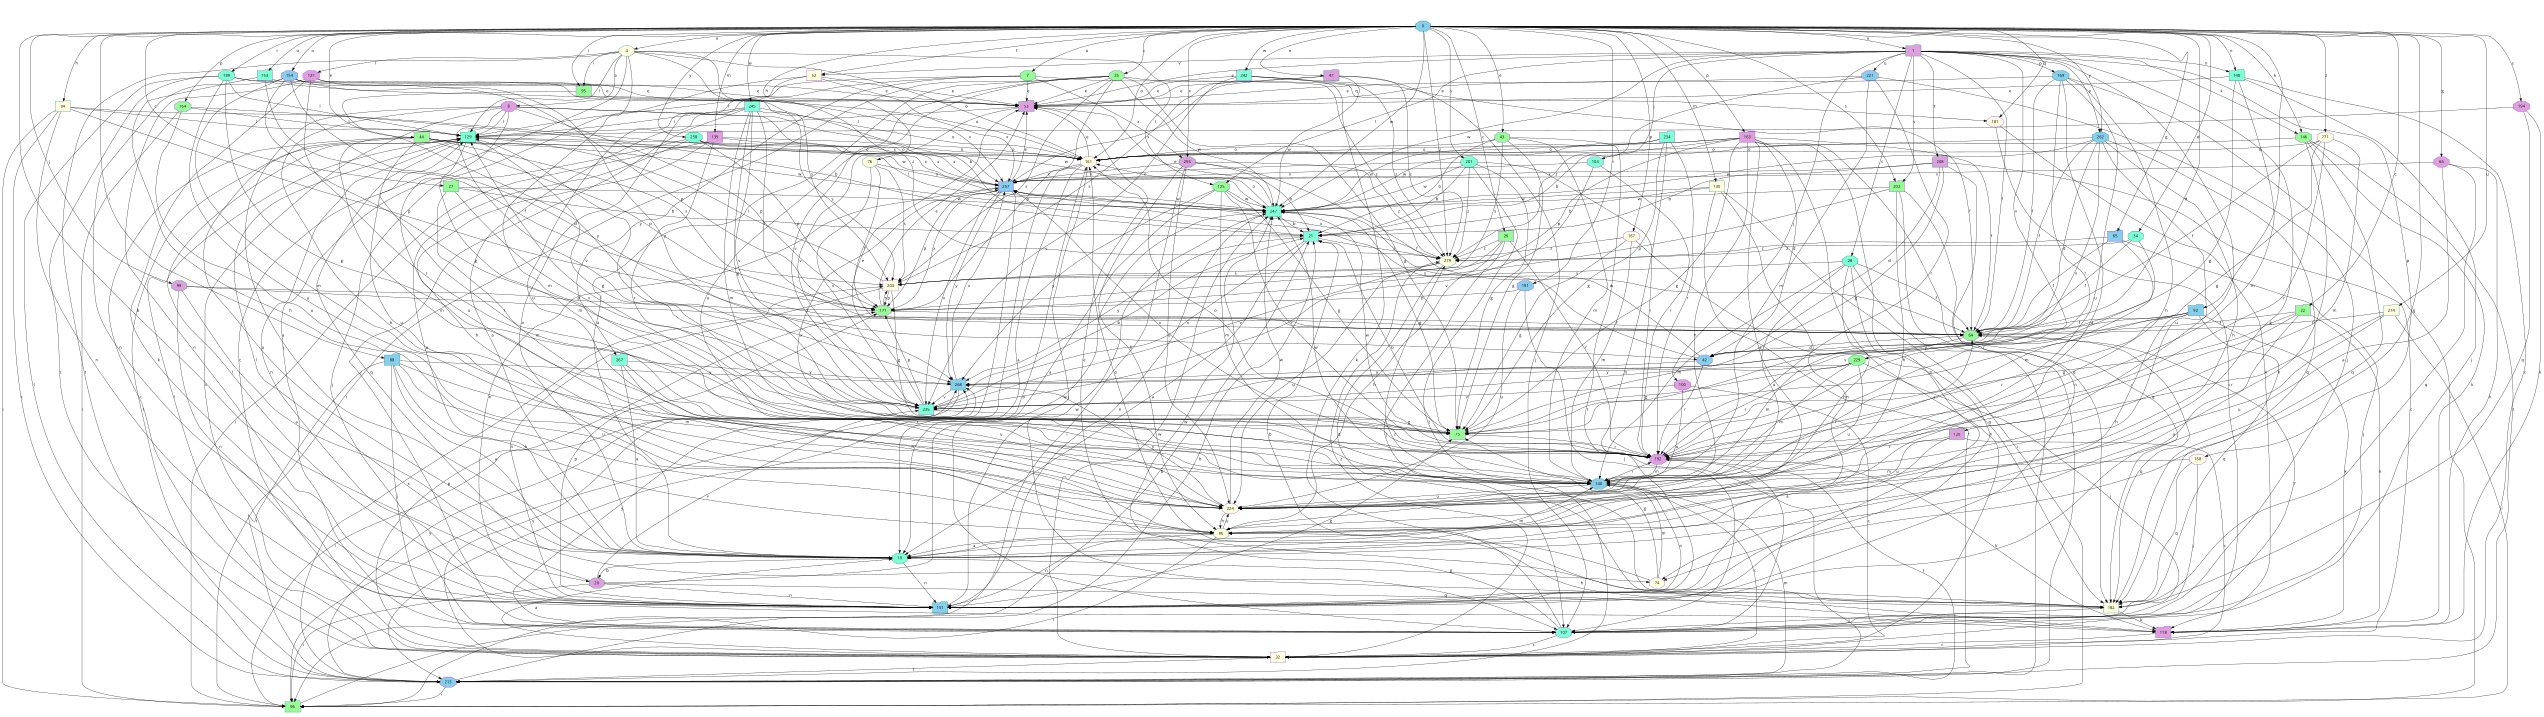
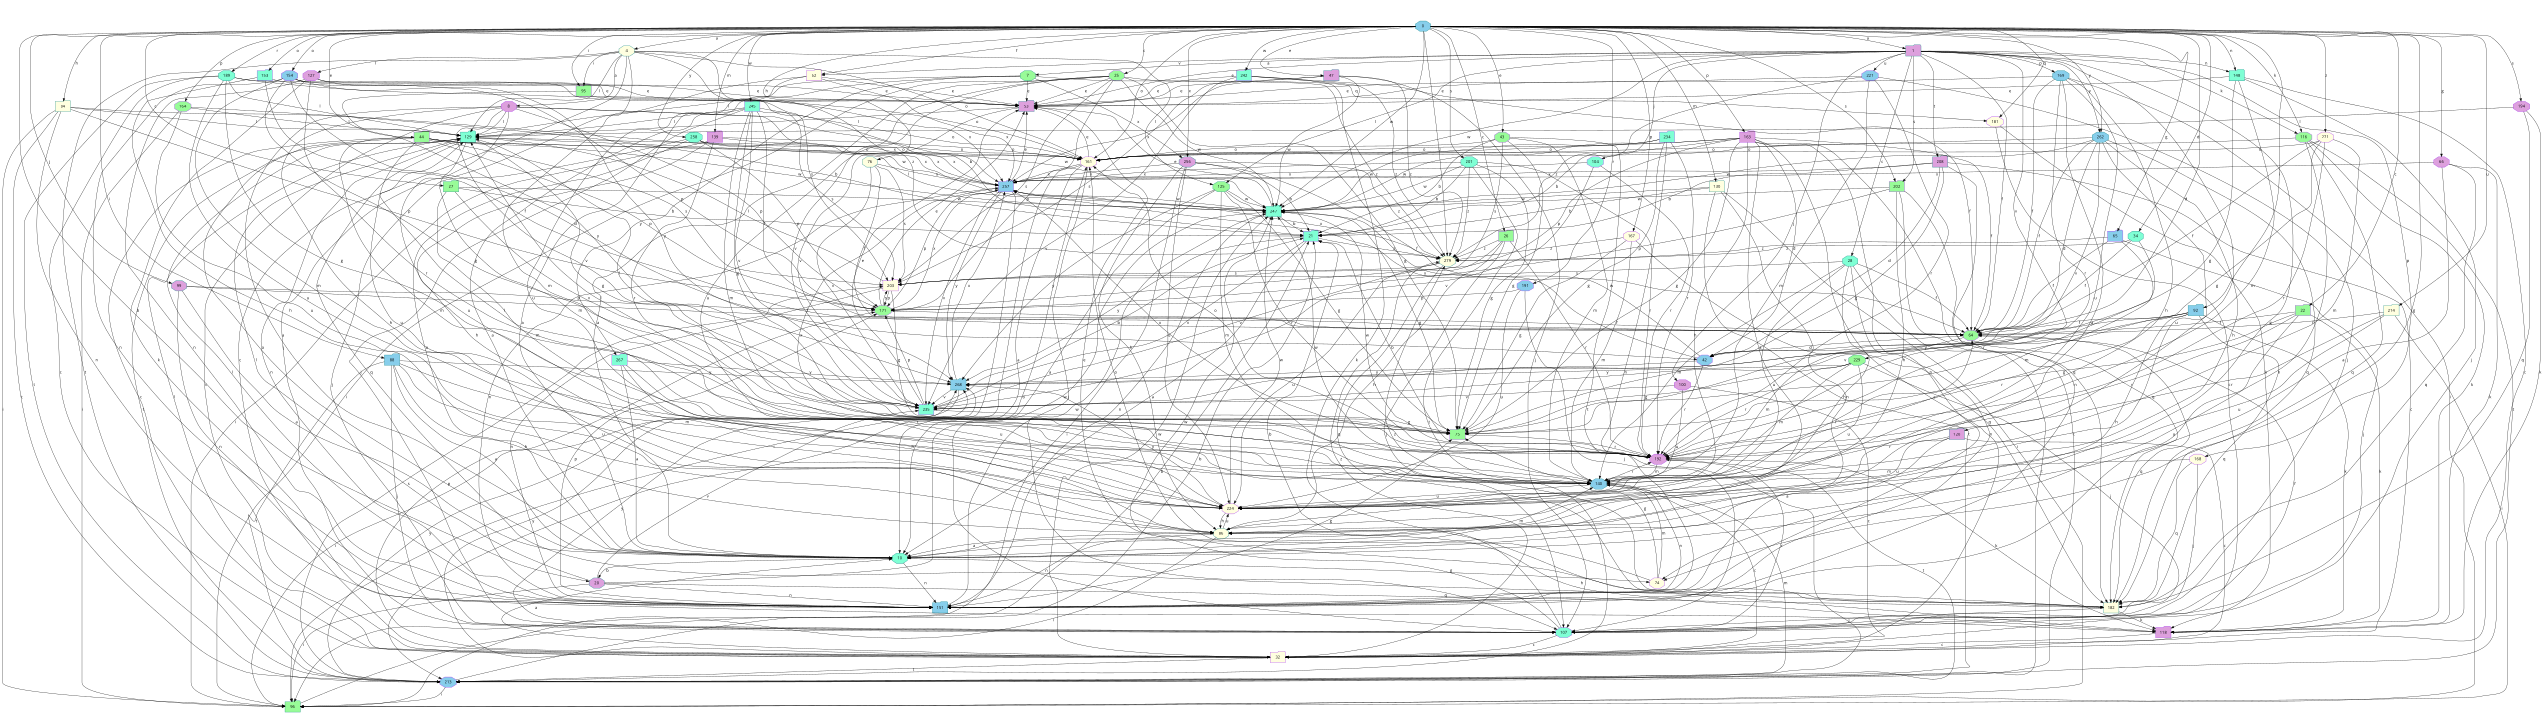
(1144, 36) -> (1298, 60)
(2304, 137) -> (2304, 137)
(1143, 174) -> none
